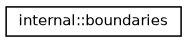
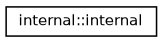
(94, 21) -> (81, 21)
